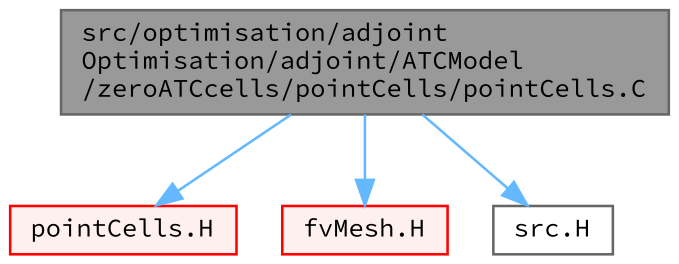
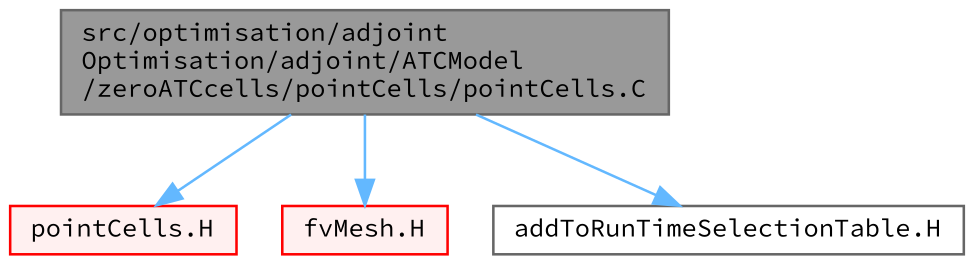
(553, 230) -> (729, 230)
